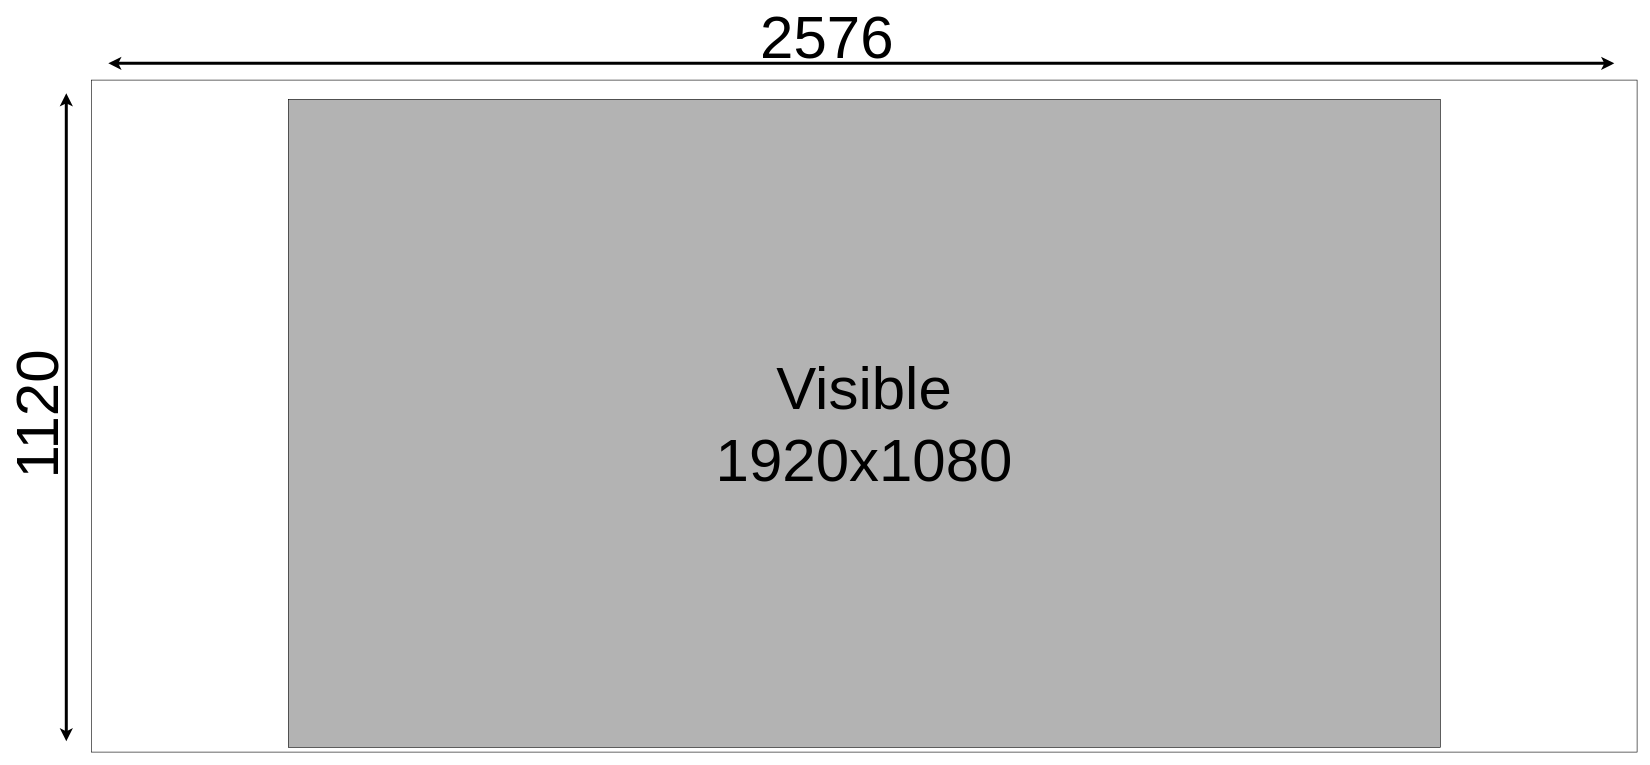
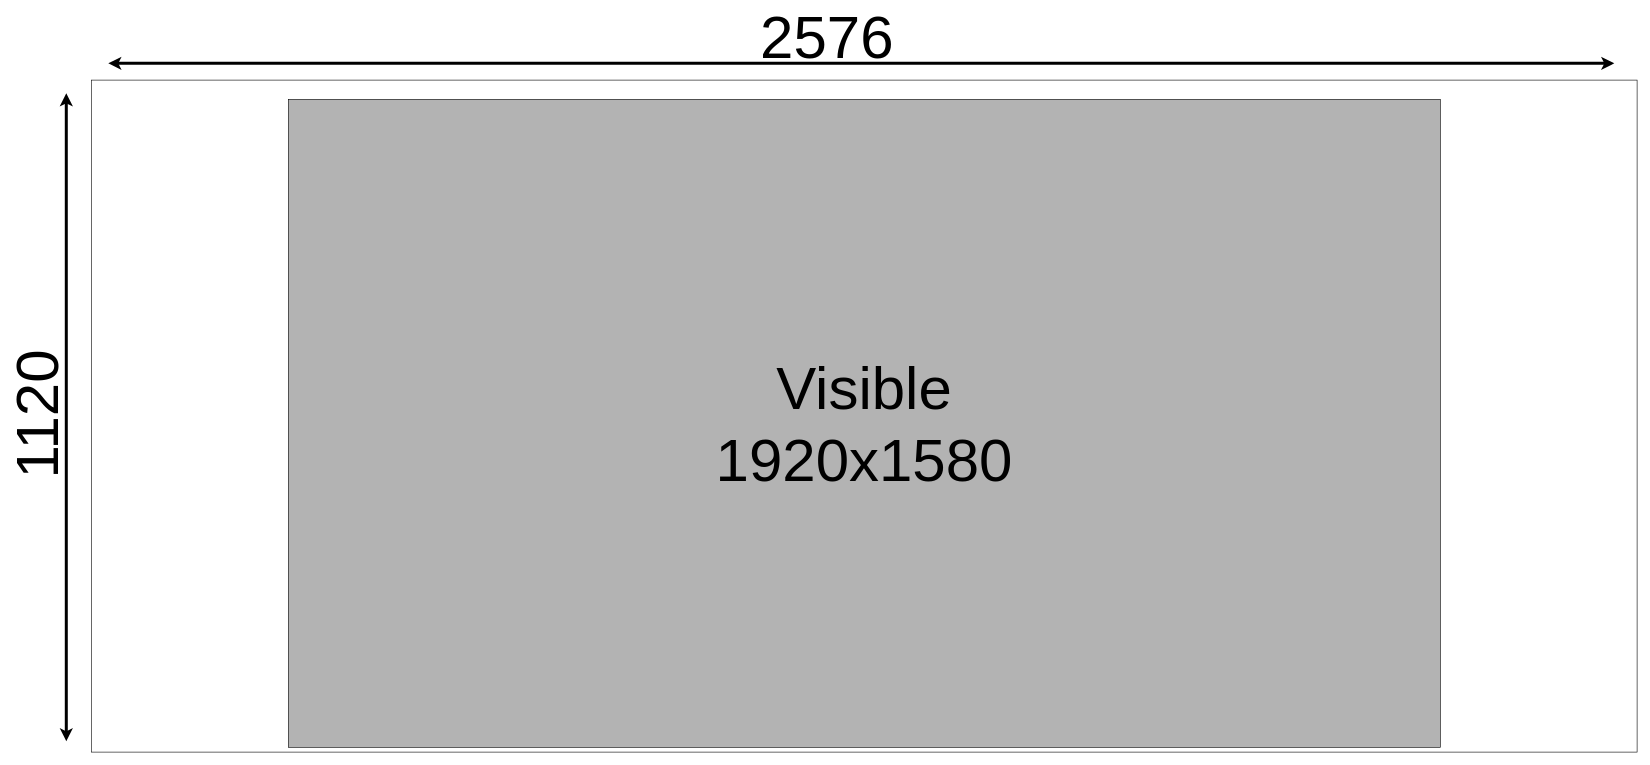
(864, 423) -> (864, 423)
